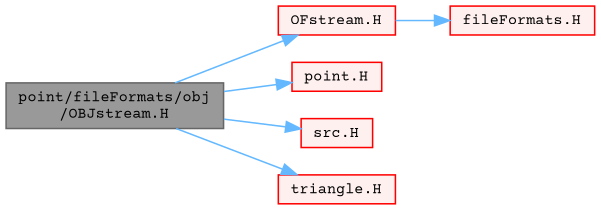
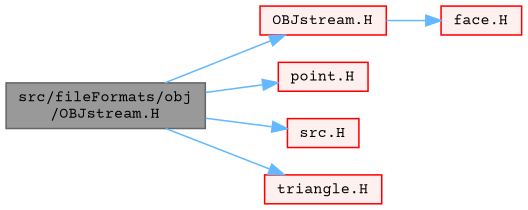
(337, 21) -> (323, 21)
(522, 21) -> (481, 21)
(115, 106) -> (106, 106)
